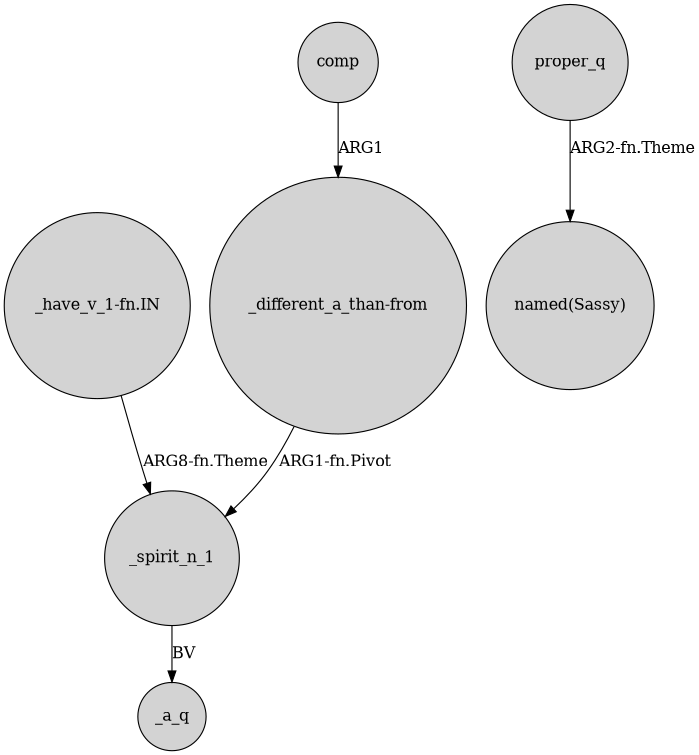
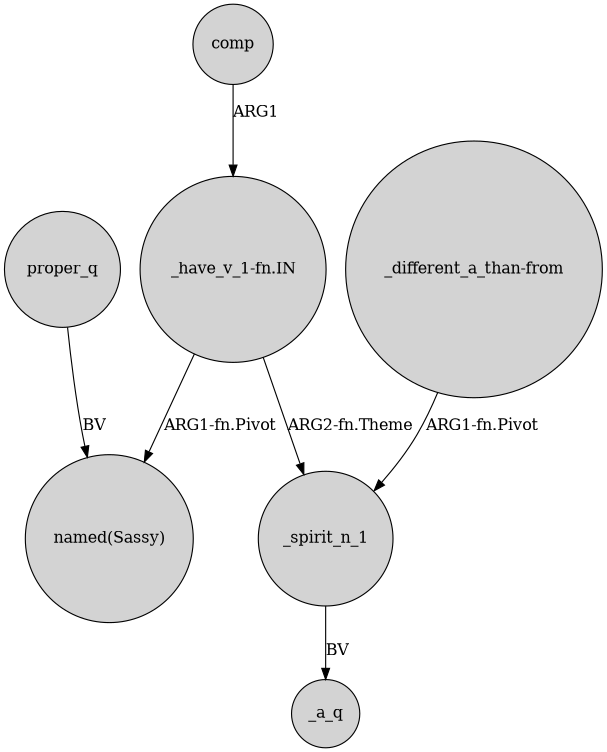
(338, 134) -> (233, 125)
(633, 149) -> (94, 426)
none -> (172, 403)
(205, 462) -> (350, 426)
